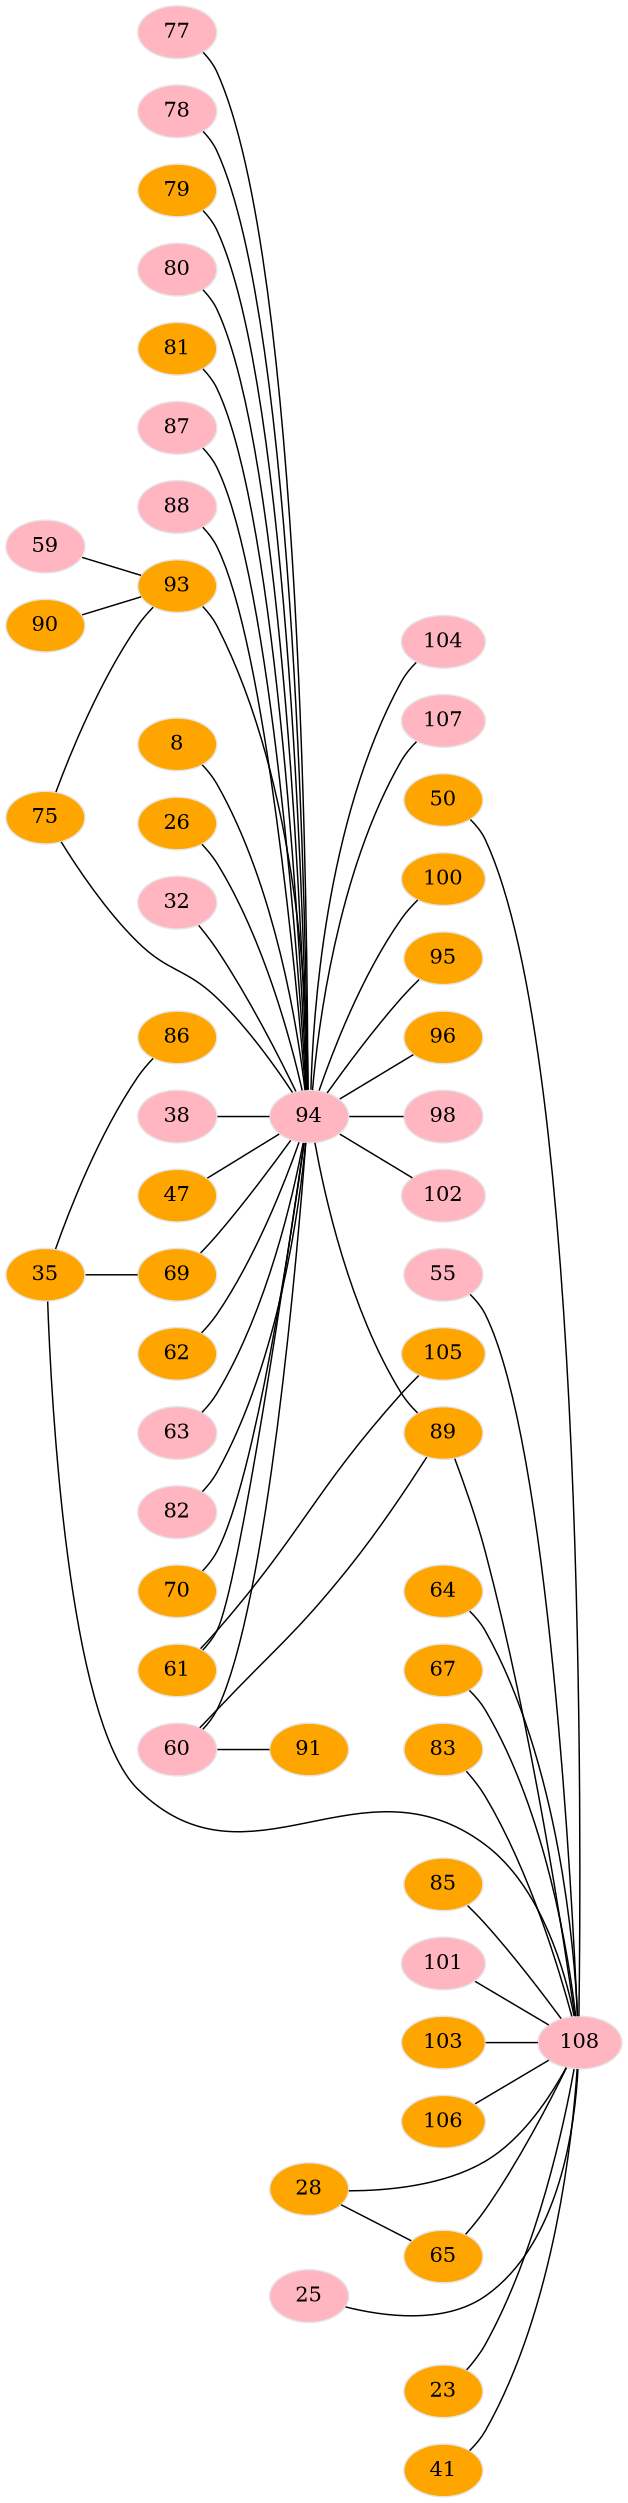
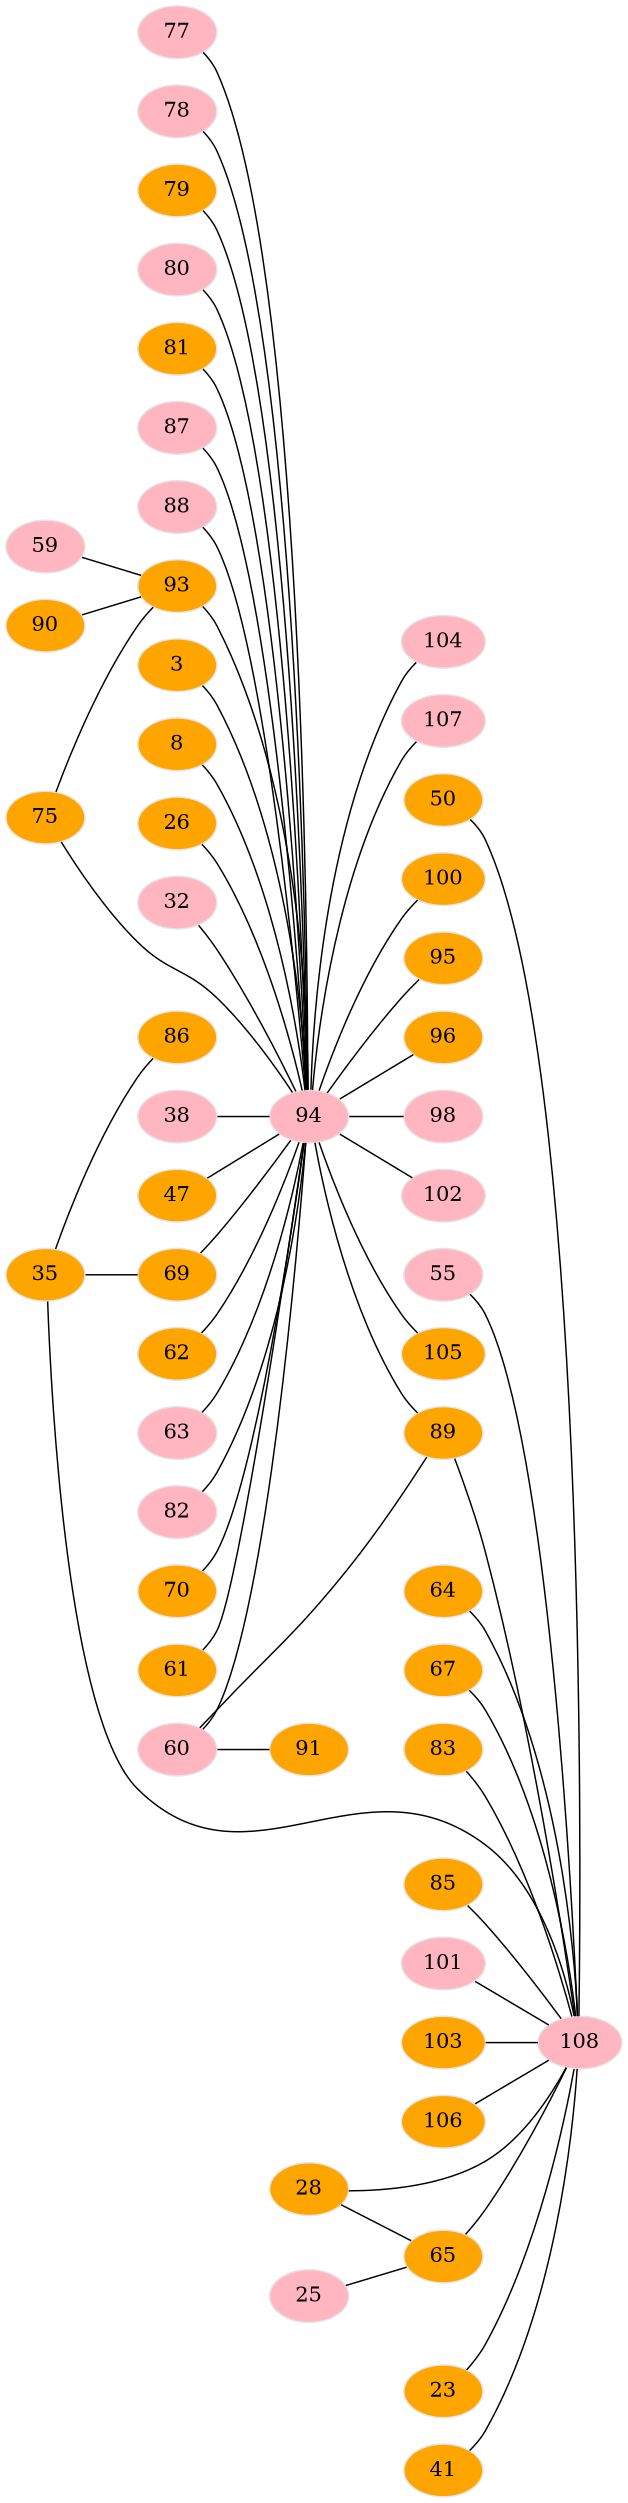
none -> (177, 665)
(309, 1511) -> (360, 1242)
(504, 2280) -> (376, 2276)
